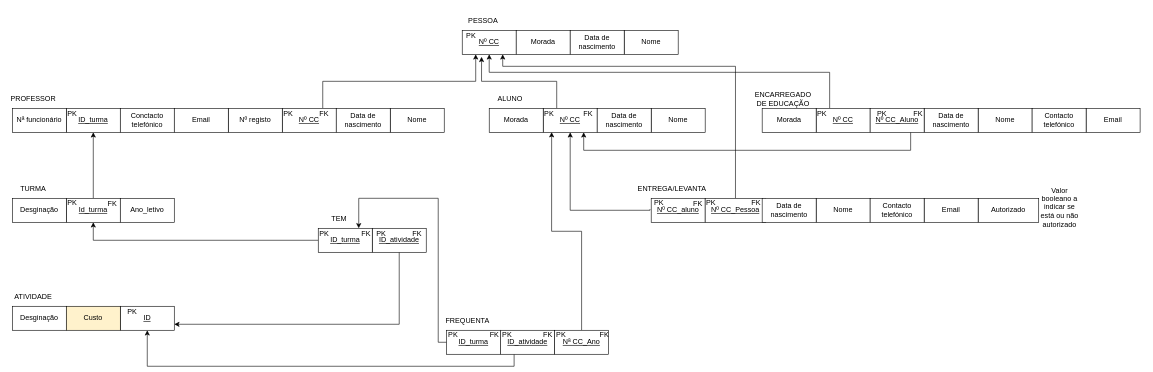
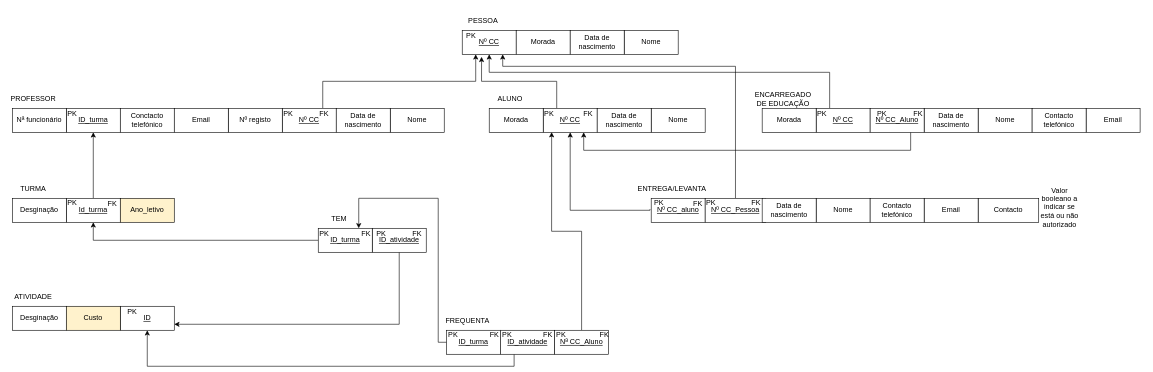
(147, 210) -> (147, 210)
(1009, 210) -> (1009, 210)
(582, 342) -> (582, 342)
